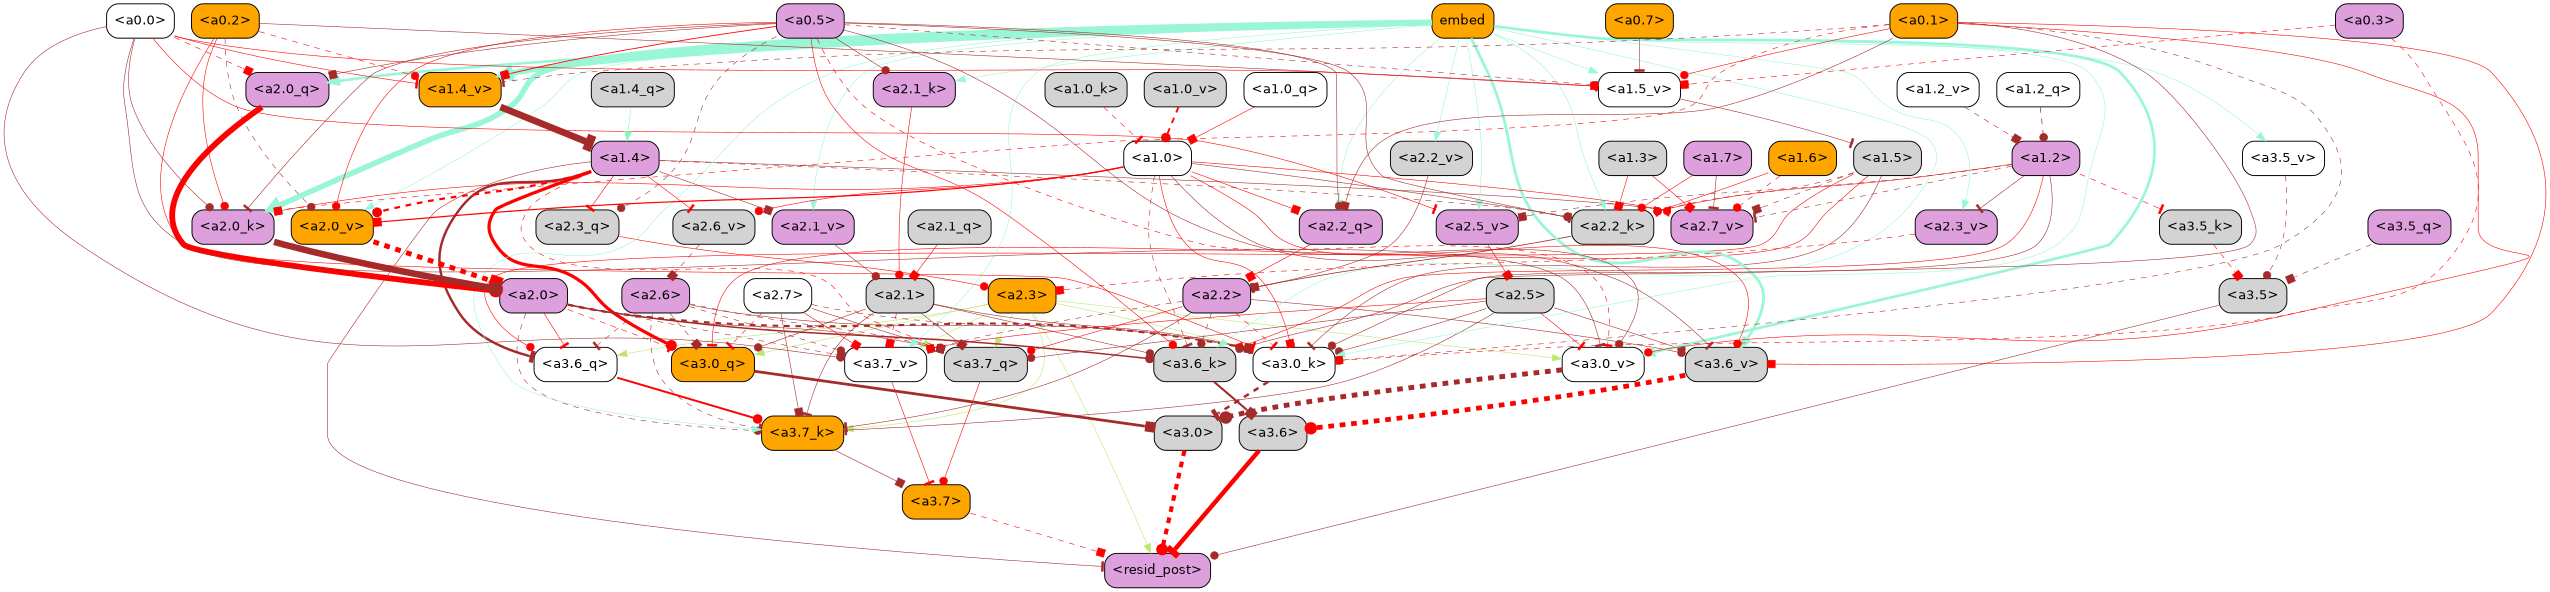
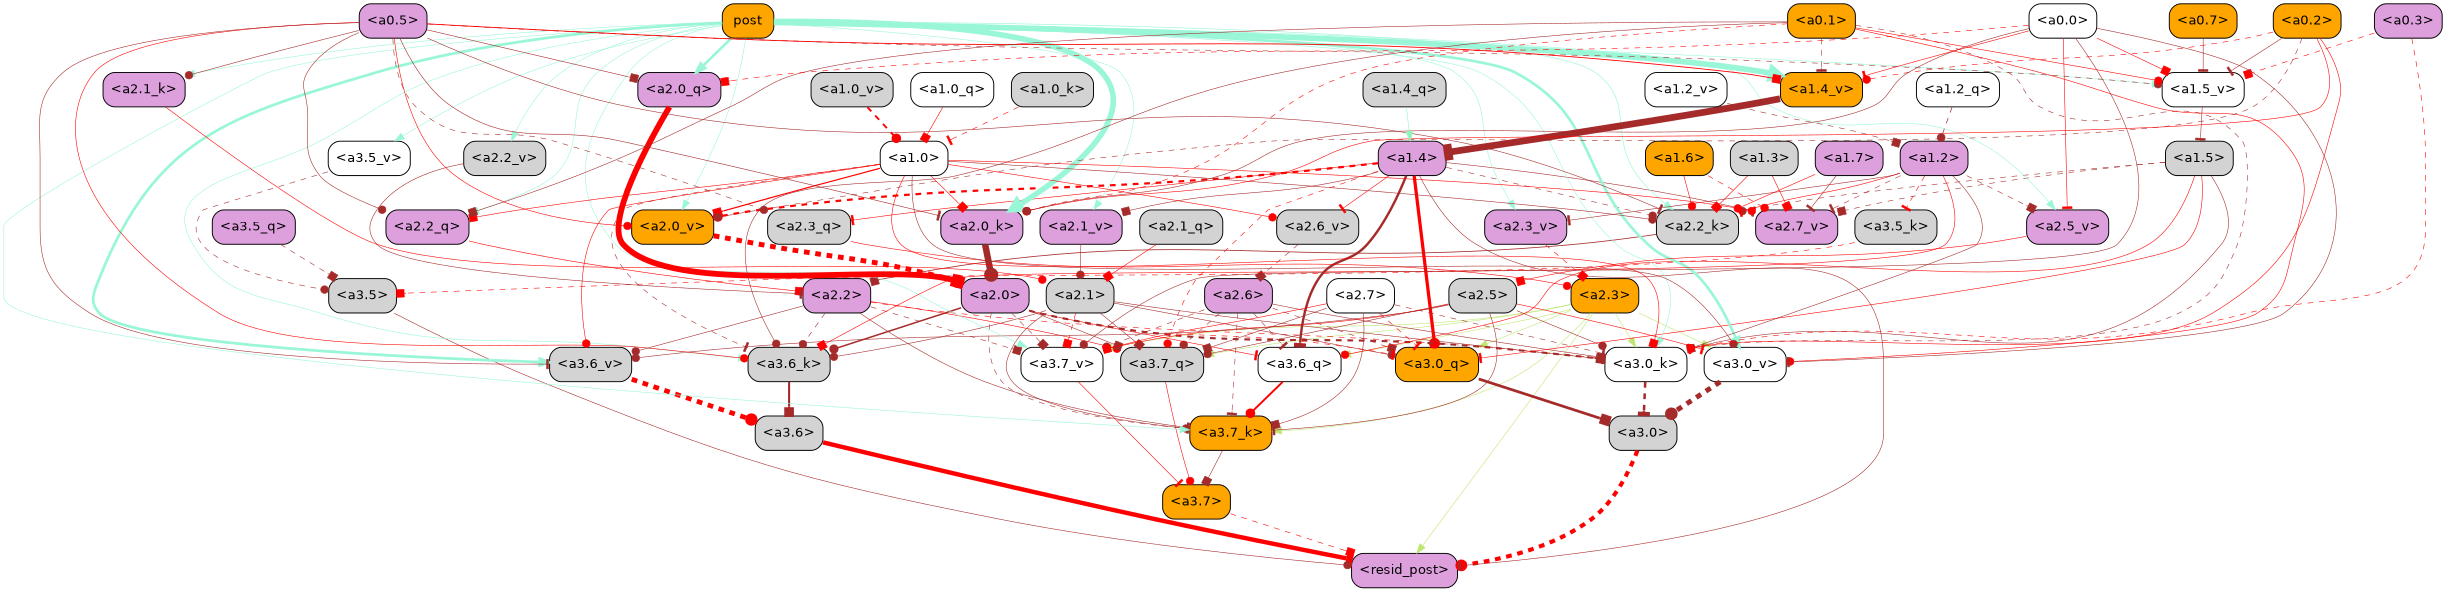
(1463, 21) -> (748, 21)
(1166, 234) -> none
(2519, 278) -> none
